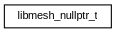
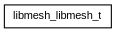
(58, 16) -> (58, 16)
